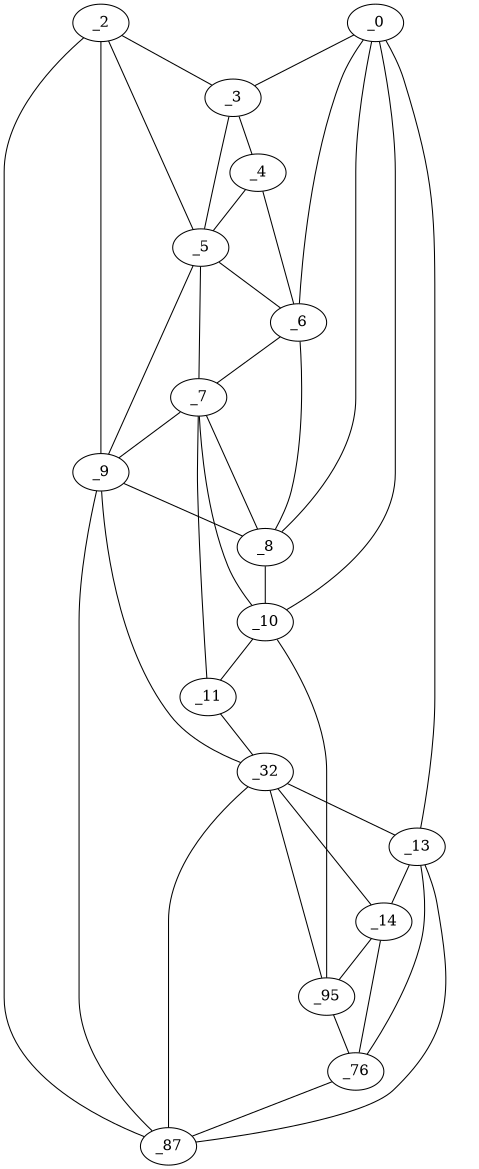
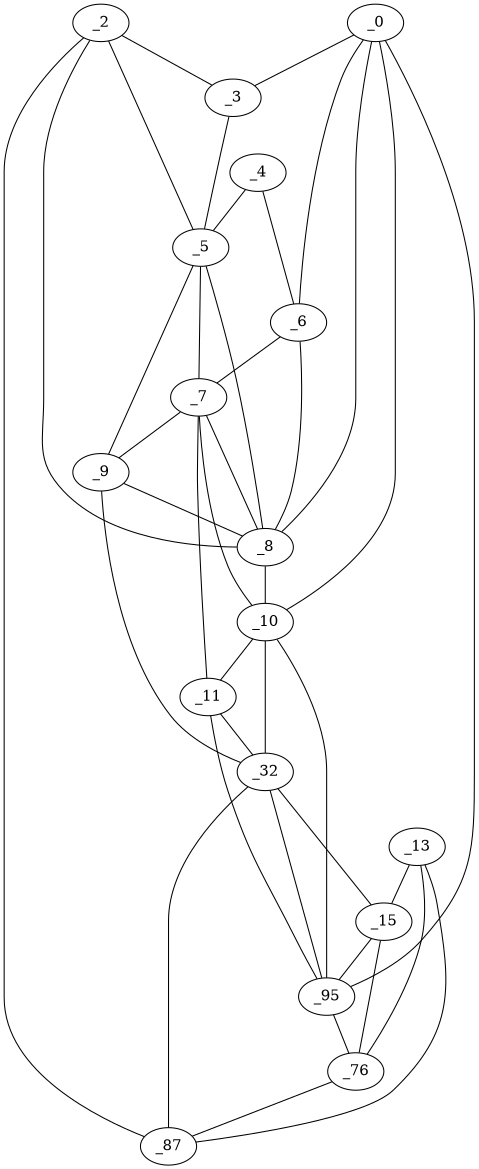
(246, 135) -> none
(101, 248) -> (44, 357)
(250, 285) -> (240, 396)
(435, 431) -> (474, 532)
(341, 809) -> (265, 697)
(79, 821) -> none
none -> (251, 852)
(384, 922) -> (384, 922)
